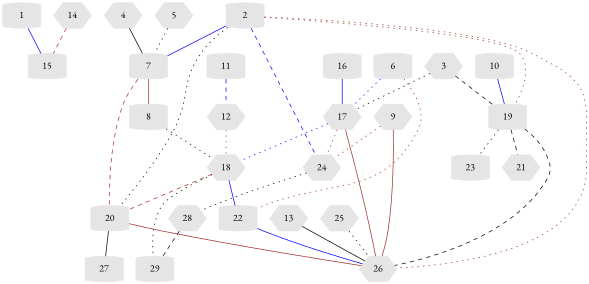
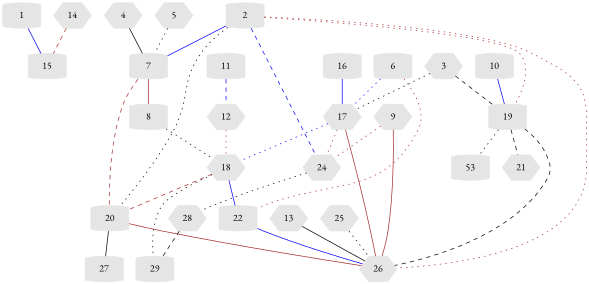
(470, 168) -> (470, 168)
